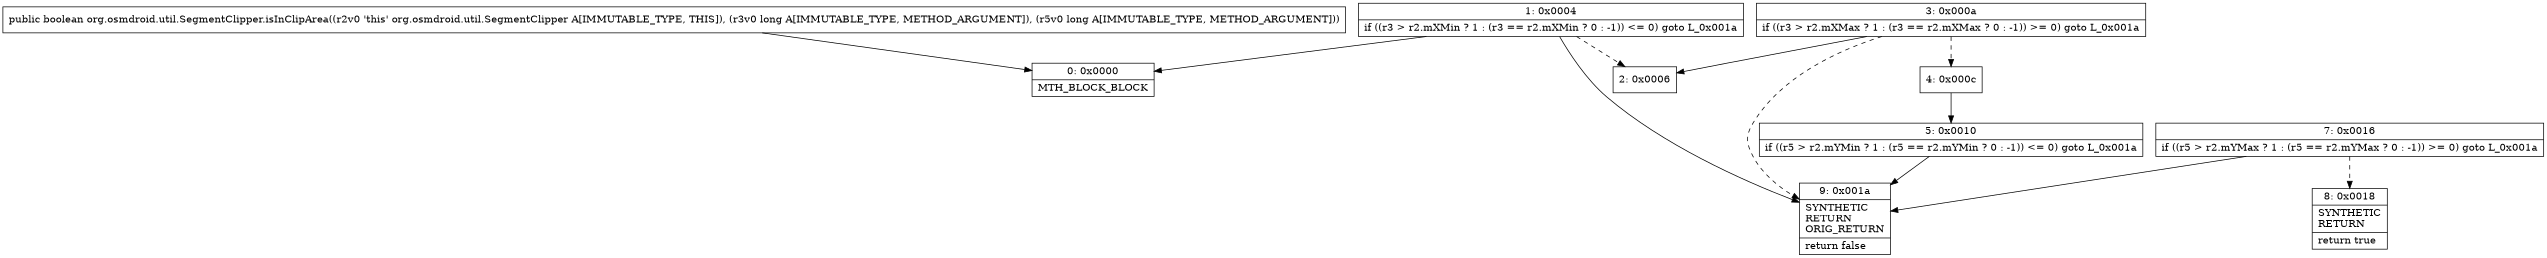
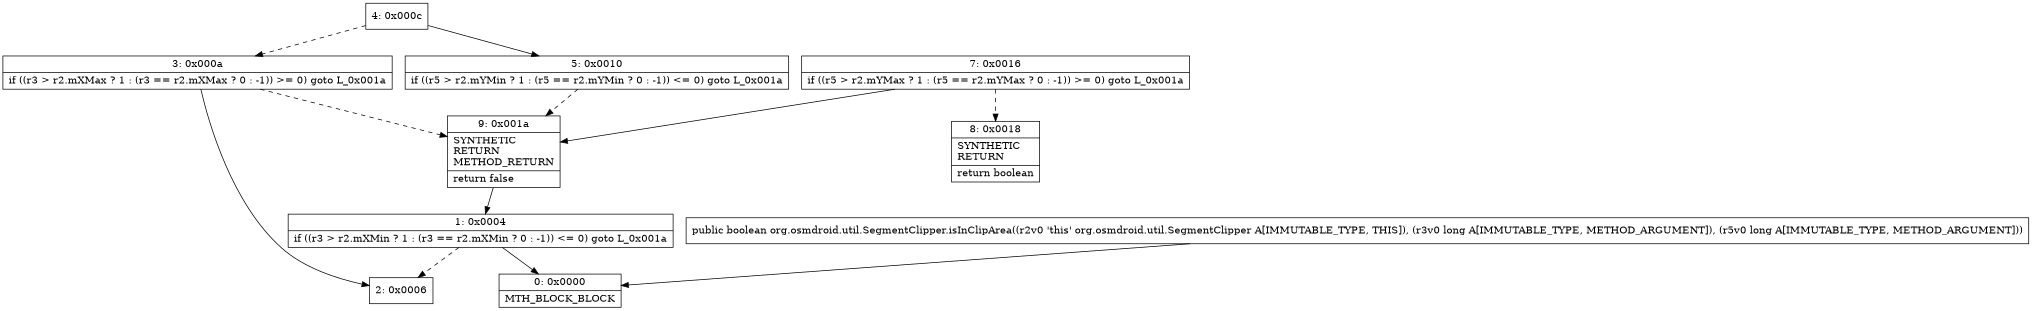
(1951, 48) -> (314, 40)
(1662, 136) -> (490, 197)
(1913, 168) -> (565, 100)
(1845, 229) -> (504, 162)
(2347, 240) -> (996, 173)
